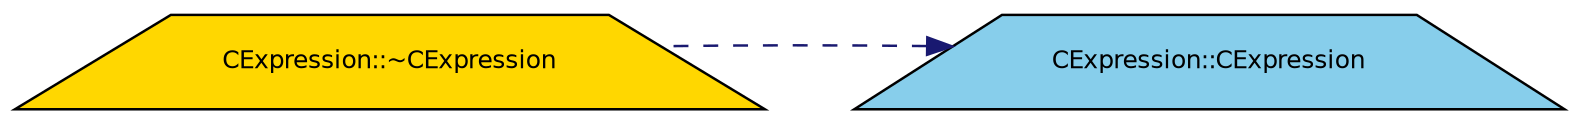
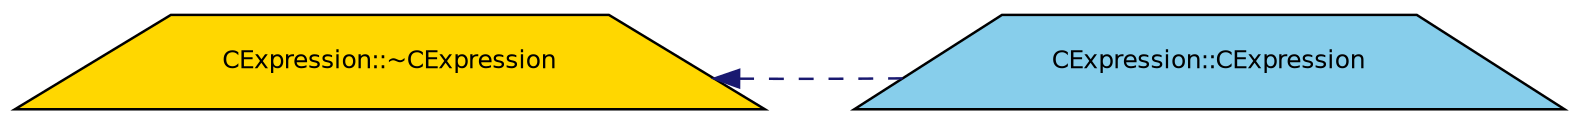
(794, 45) -> (821, 79)
